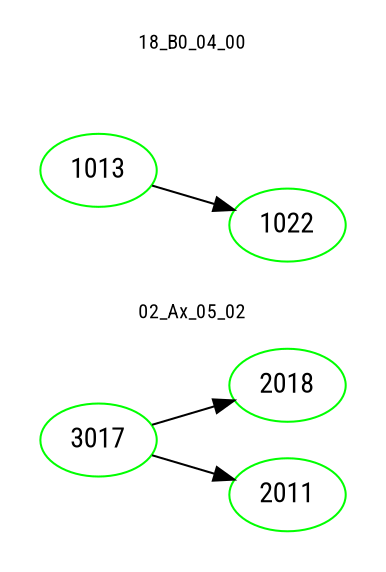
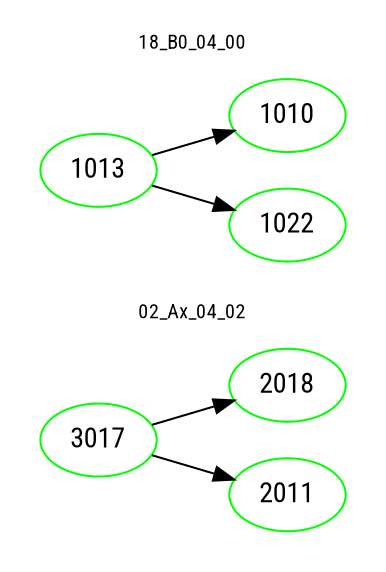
none -> (288, 116)
(193, 313) -> (193, 313)
